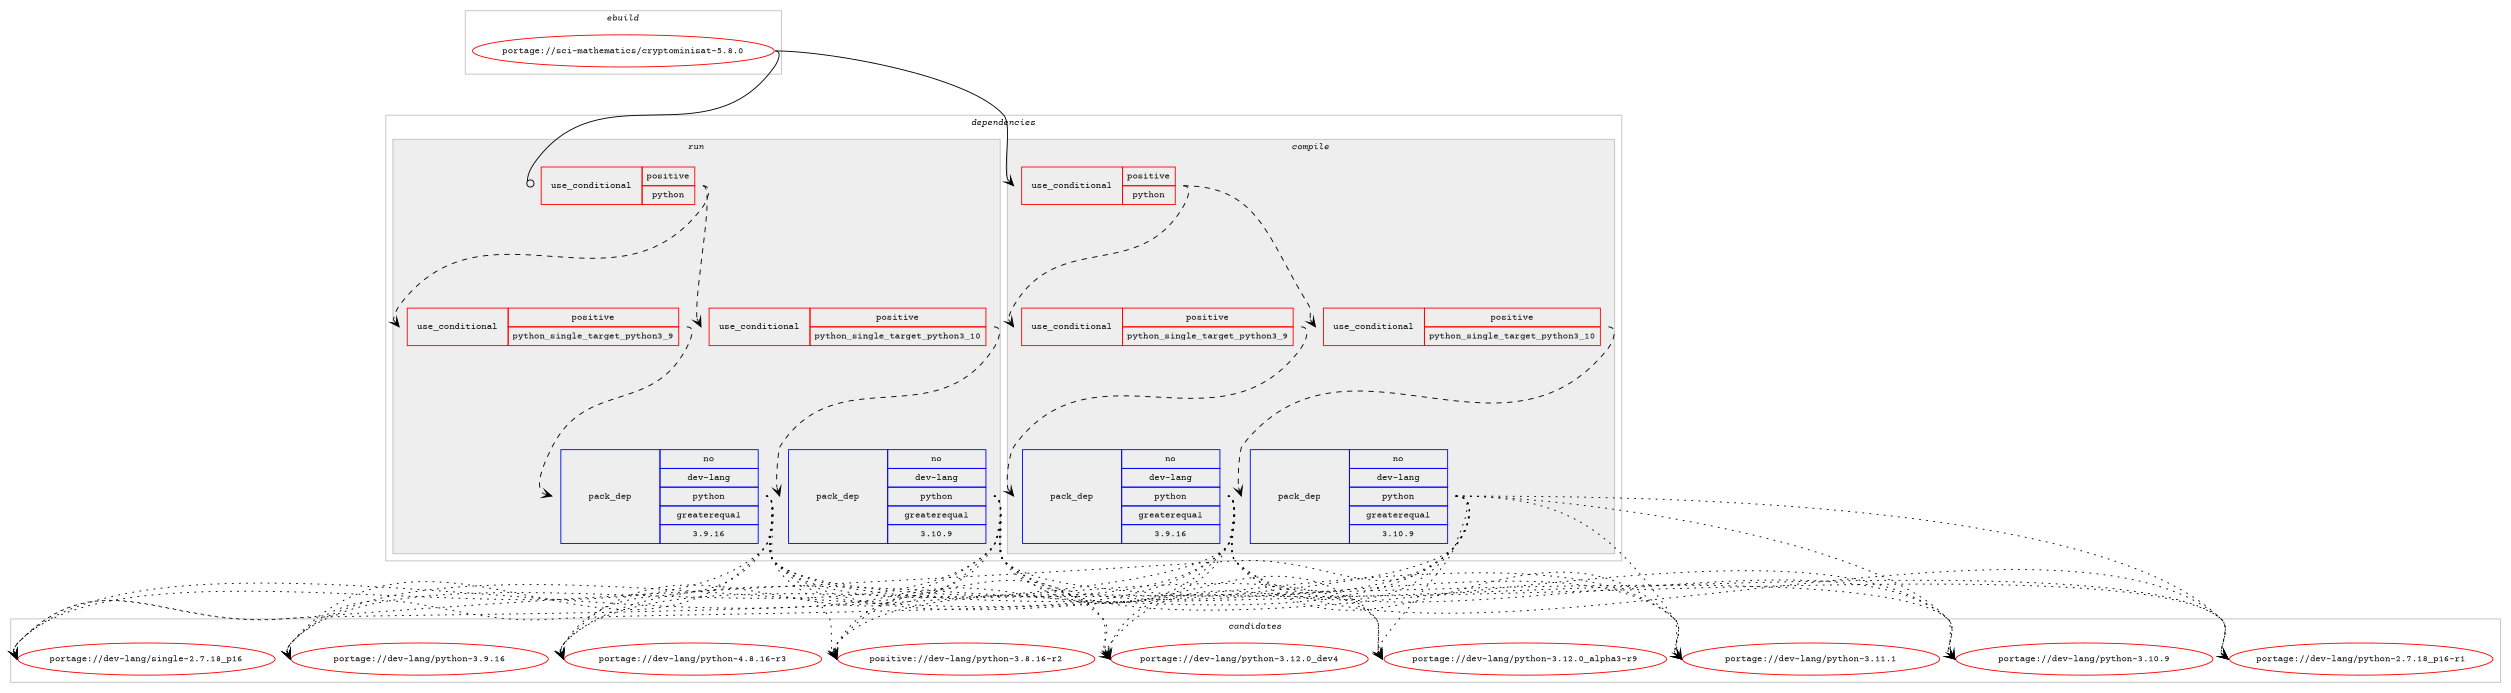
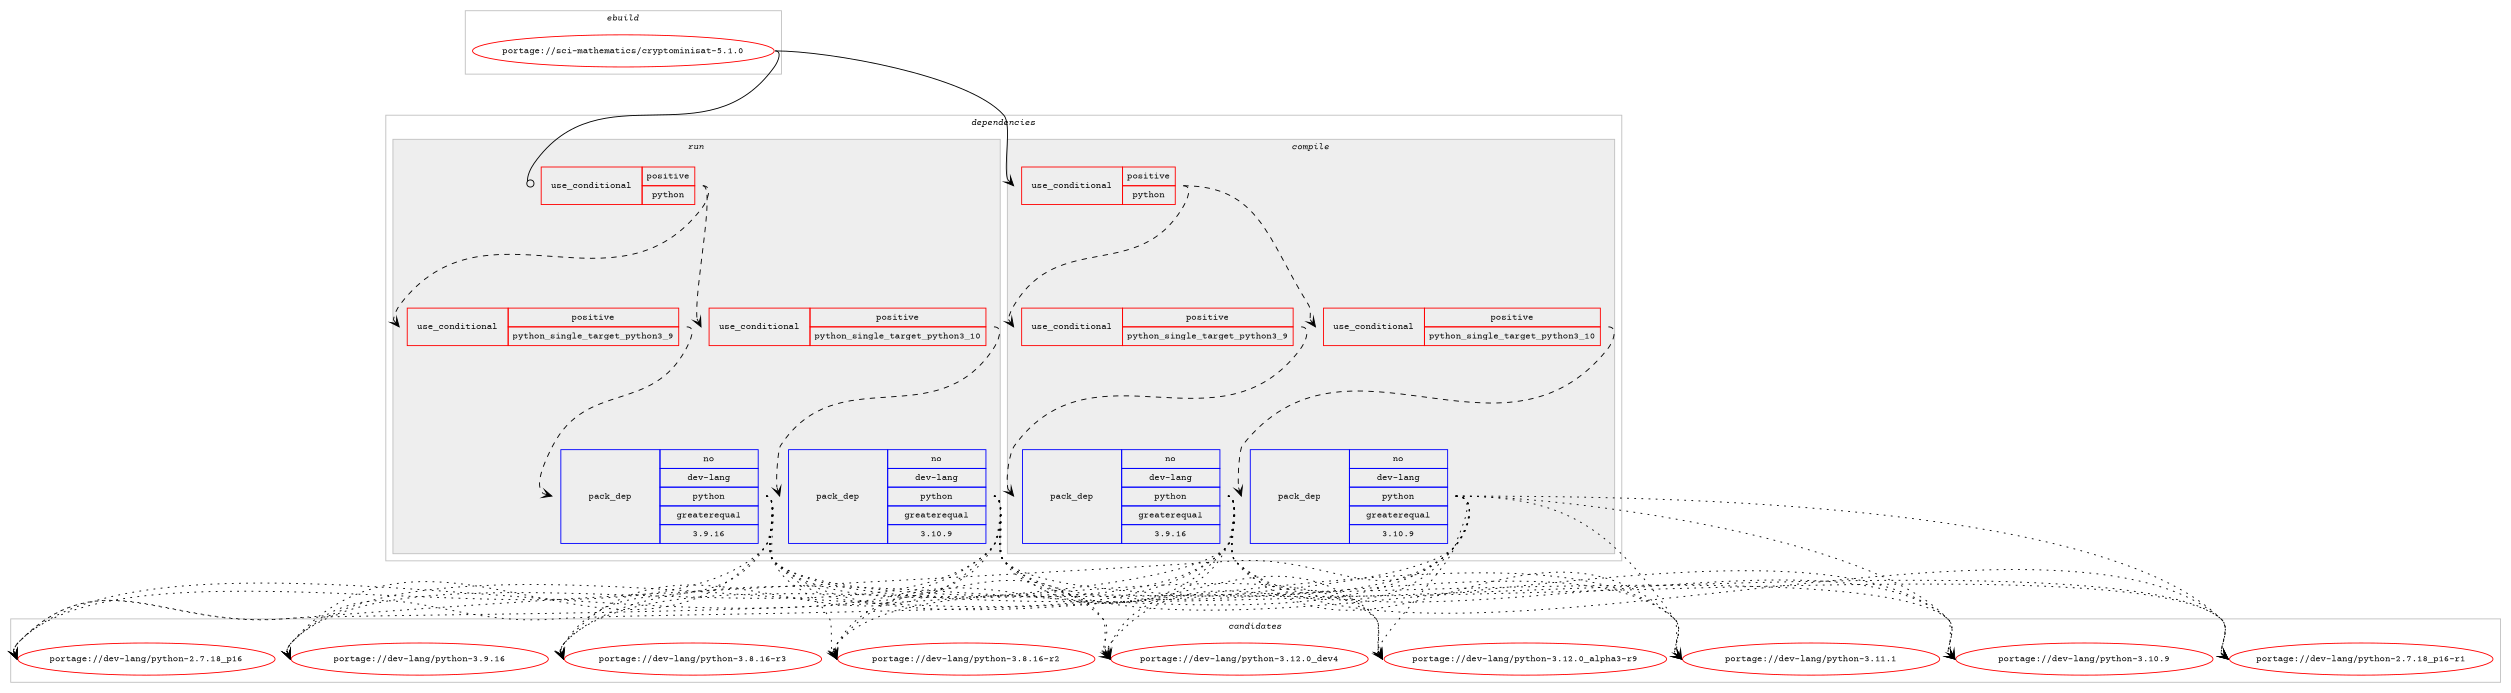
(623, 51) -> (623, 51)
(146, 659) -> (146, 659)
(693, 659) -> (693, 659)
(966, 659) -> (966, 659)
